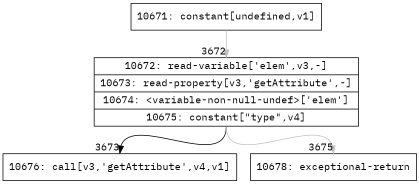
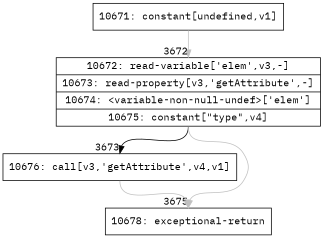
none -> (150, 195)
